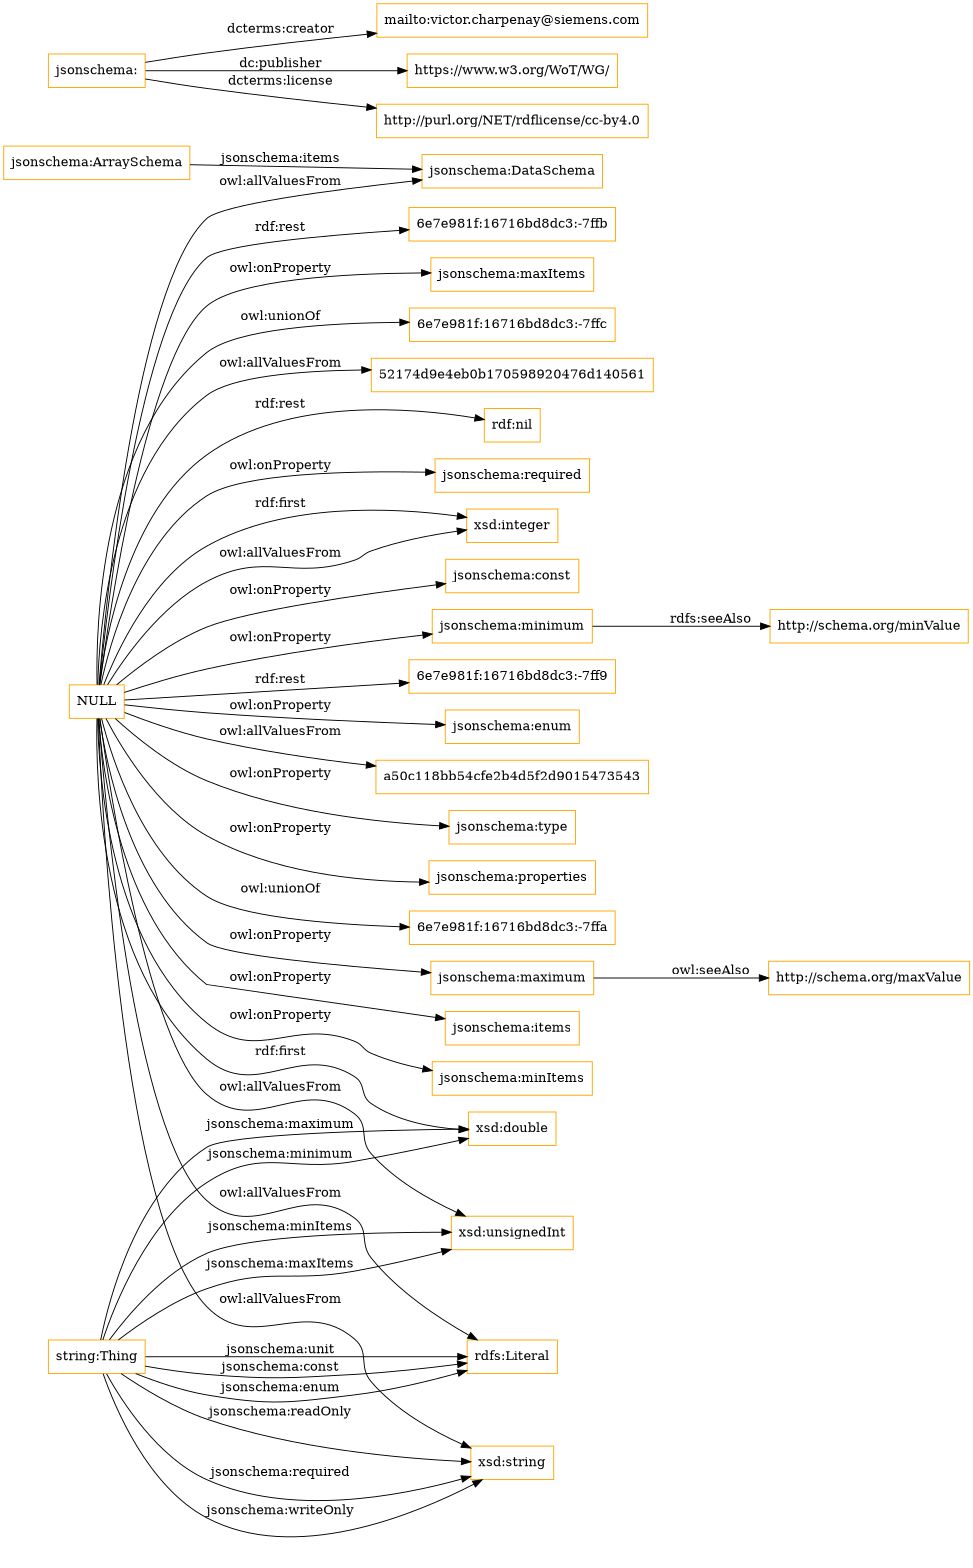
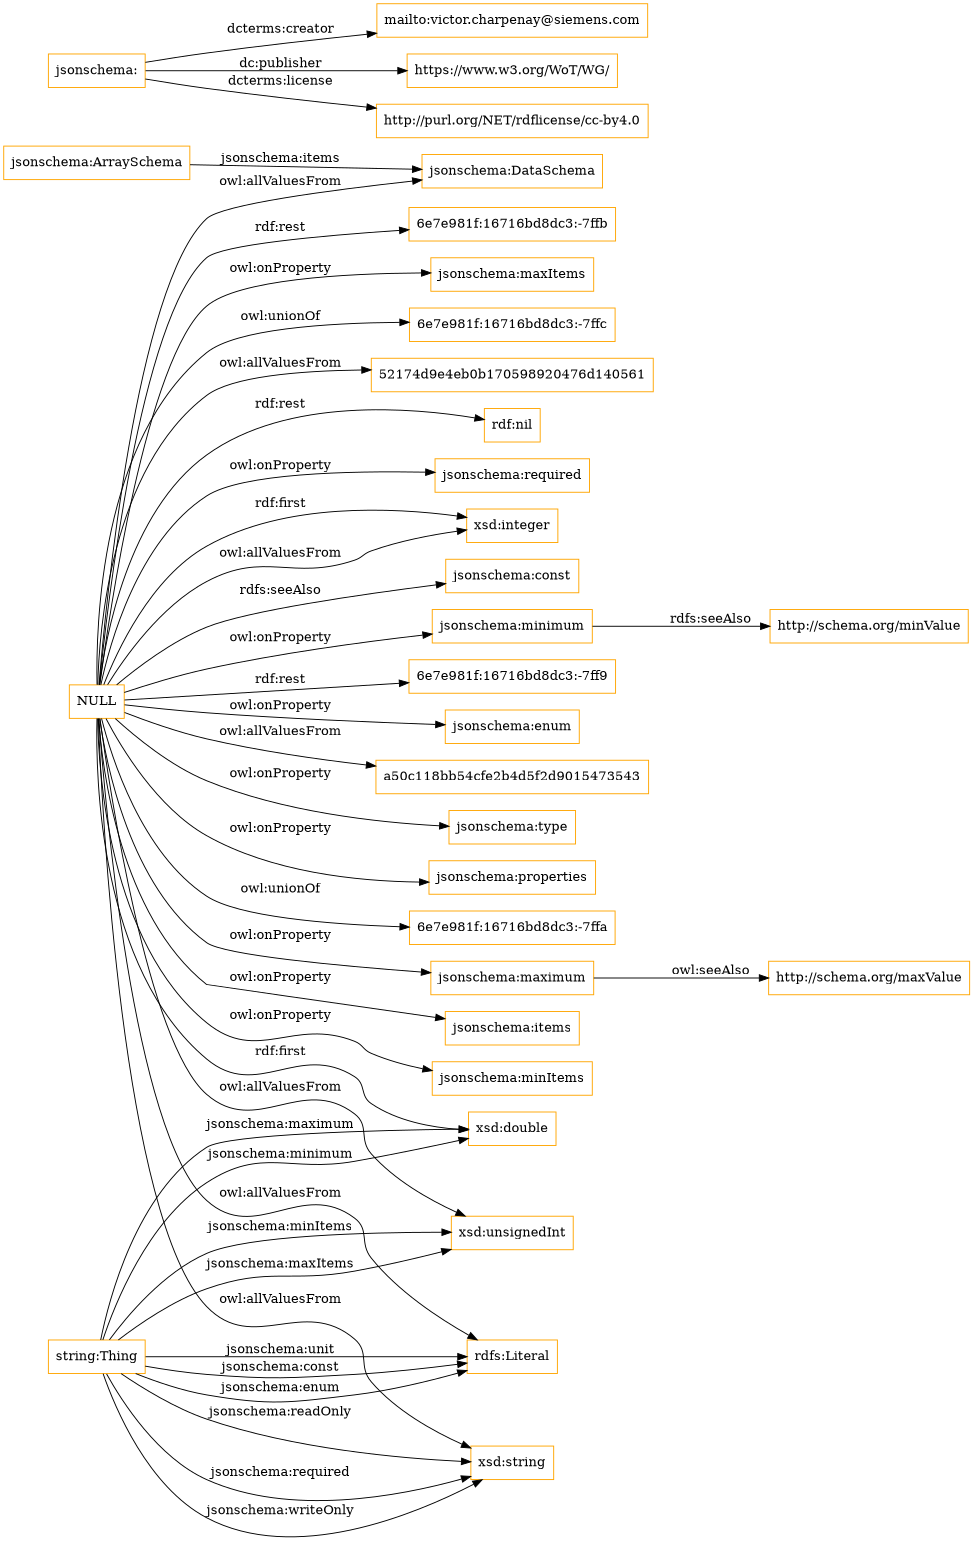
(281, 590) -> (281, 590)
